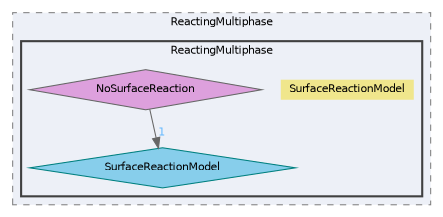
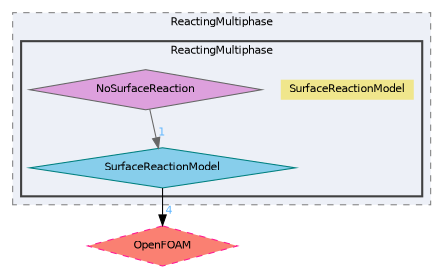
none -> (163, 246)
